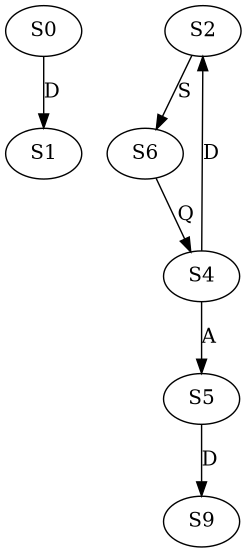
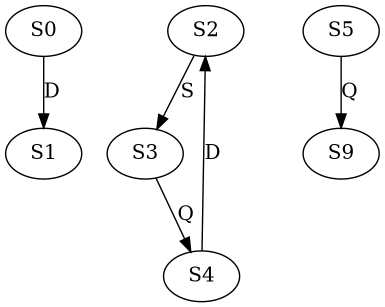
(145, 154) -> (145, 154)
(202, 331) -> none
(210, 460) -> (350, 92)
